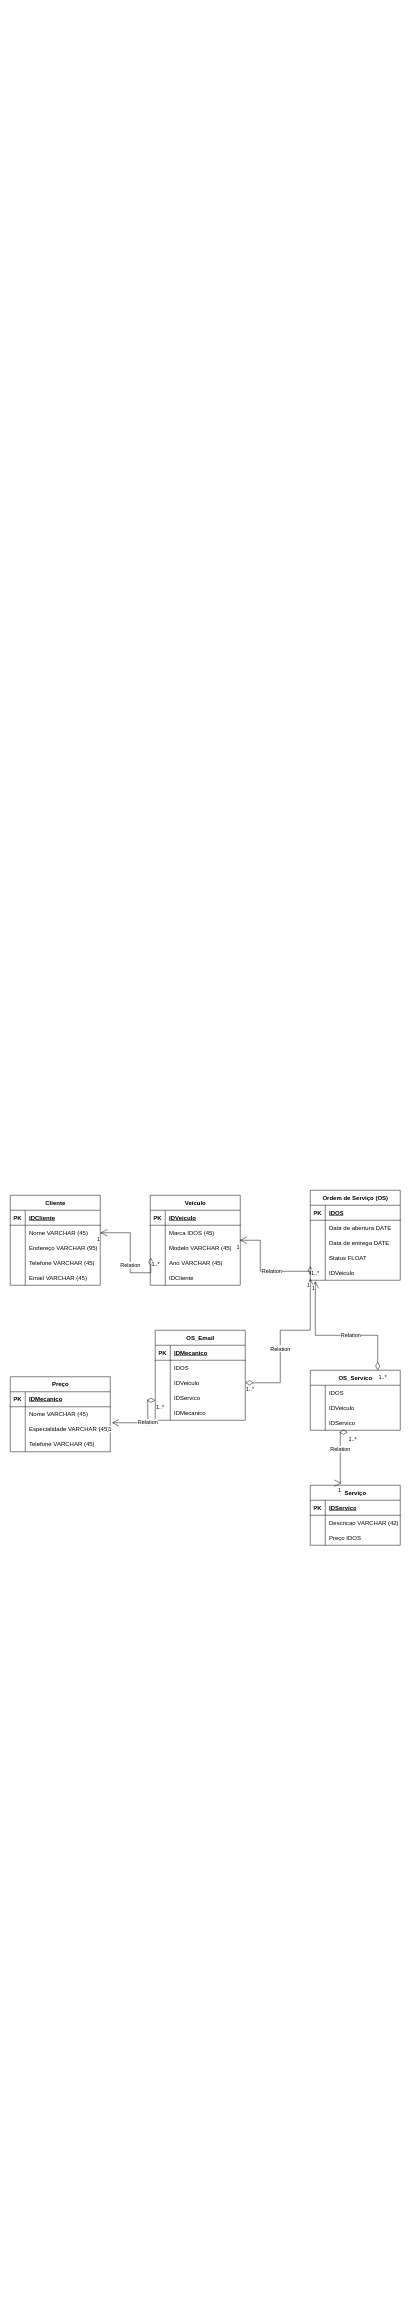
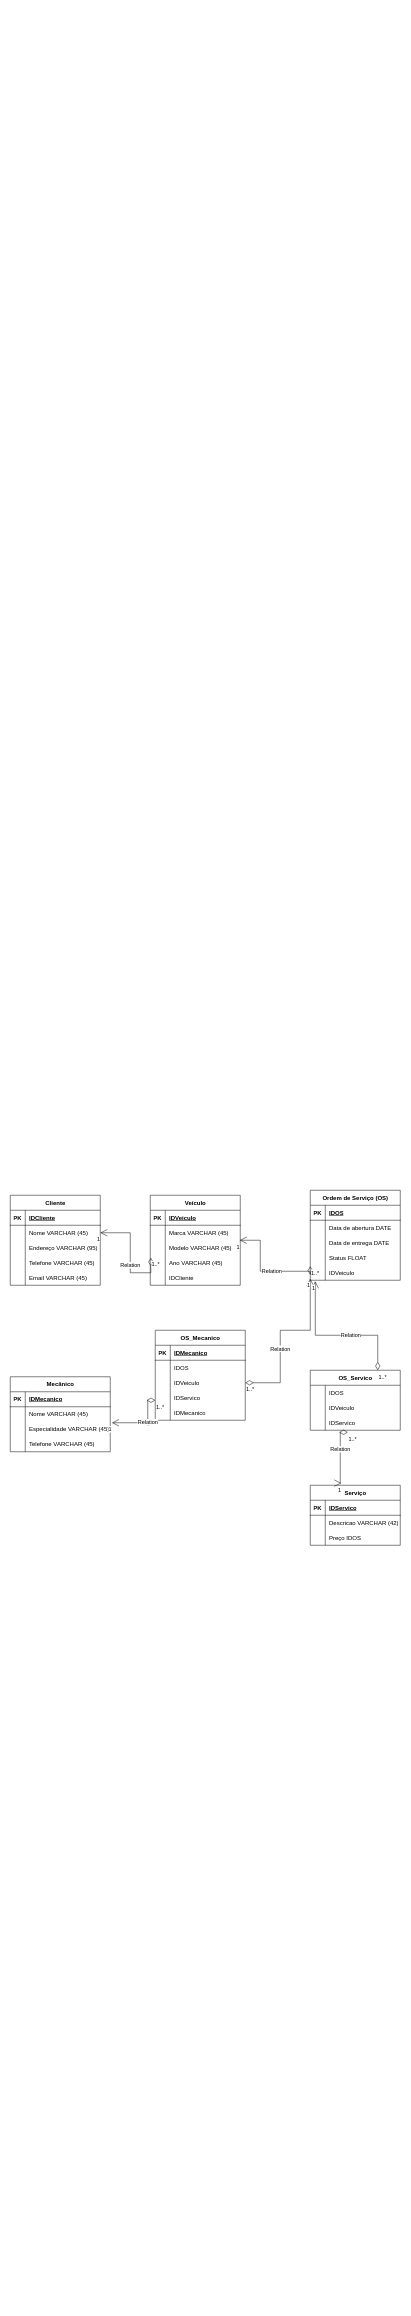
(193, 1233) -> (198, 1233)
(201, 1338) -> (201, 1338)
(61, 1384) -> (61, 1384)
